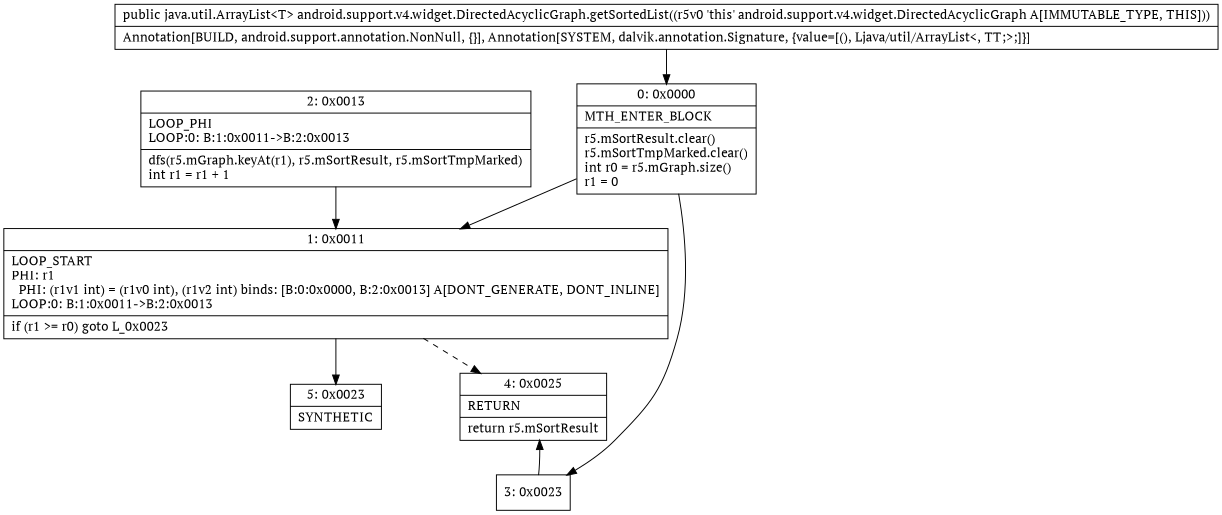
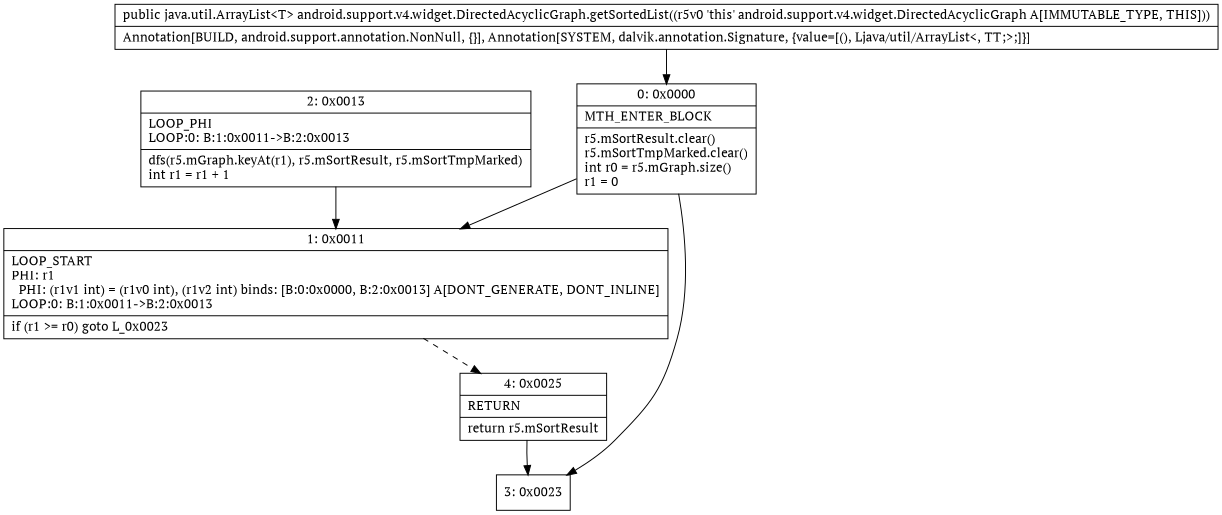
(336, 407) -> none
(540, 462) -> (527, 453)
